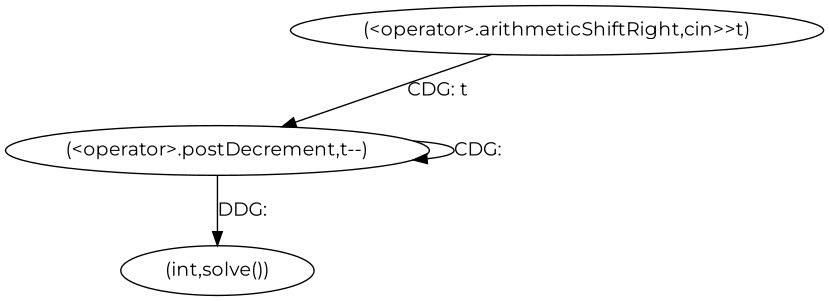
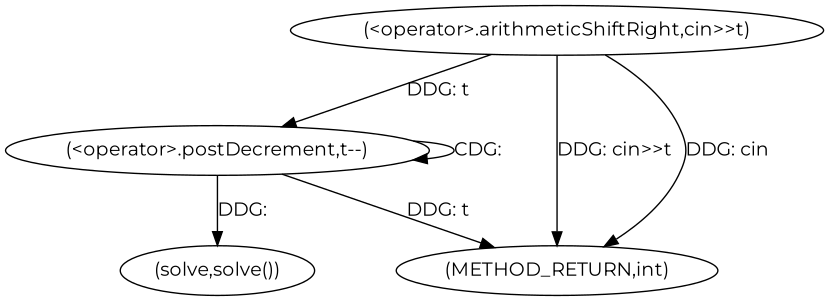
(438, 90) -> (438, 90)
(217, 271) -> (217, 271)
none -> (557, 271)
